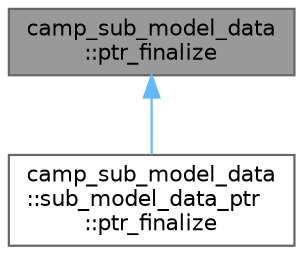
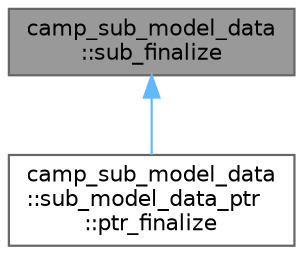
(152, 42) -> (152, 42)
